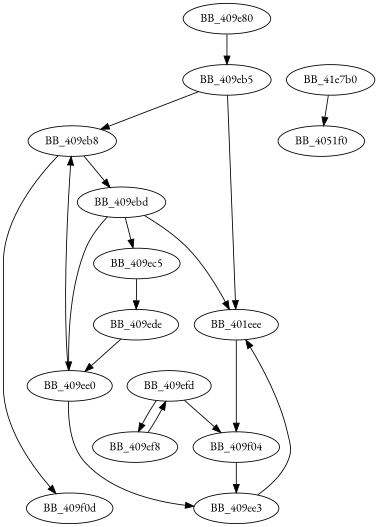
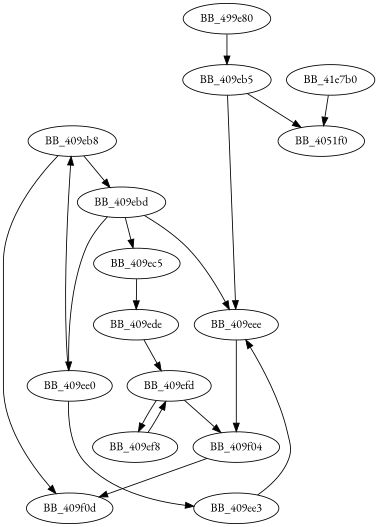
(227, 19) -> (227, 19)
(154, 109) -> (270, 108)
(236, 325) -> (236, 325)
(106, 352) -> (151, 352)
(236, 474) -> (157, 476)
